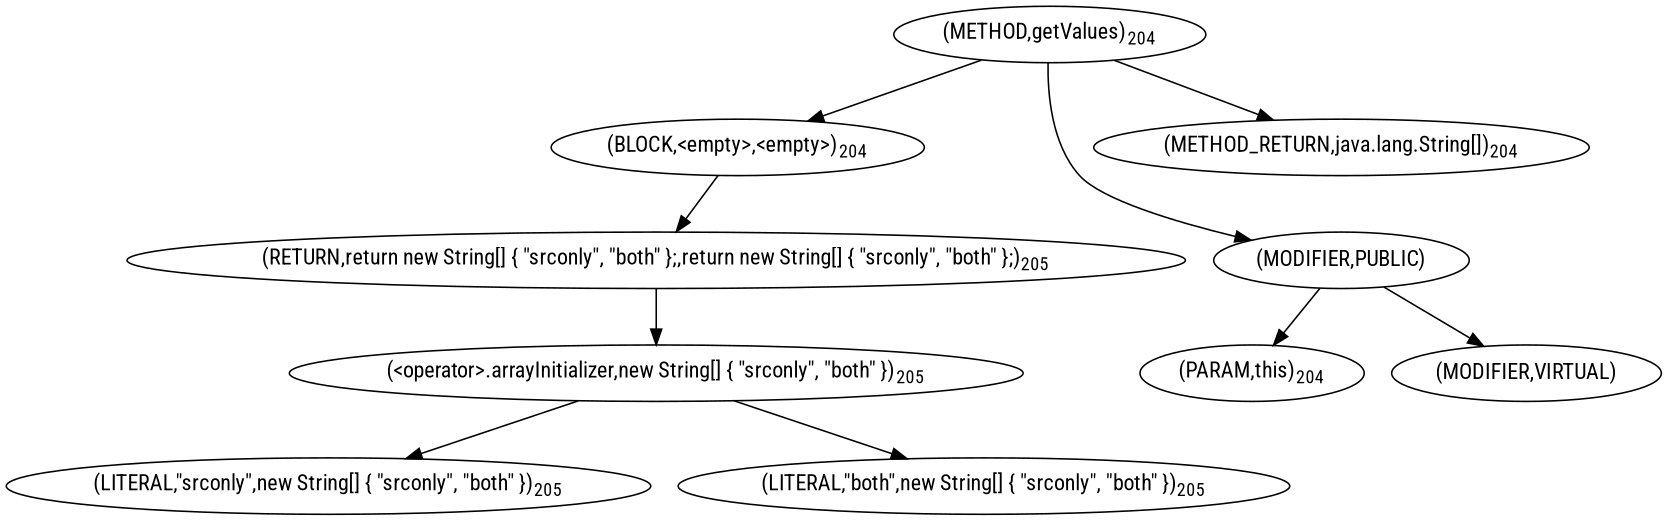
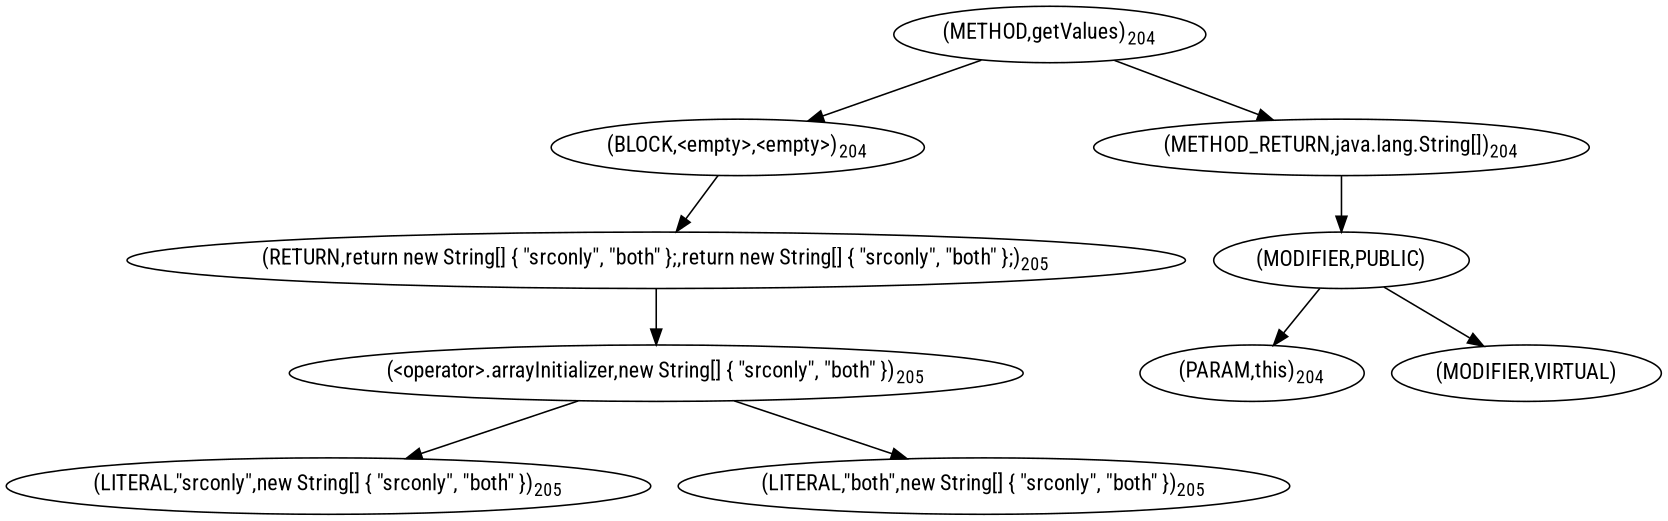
(1099, 190) -> (1341, 196)
